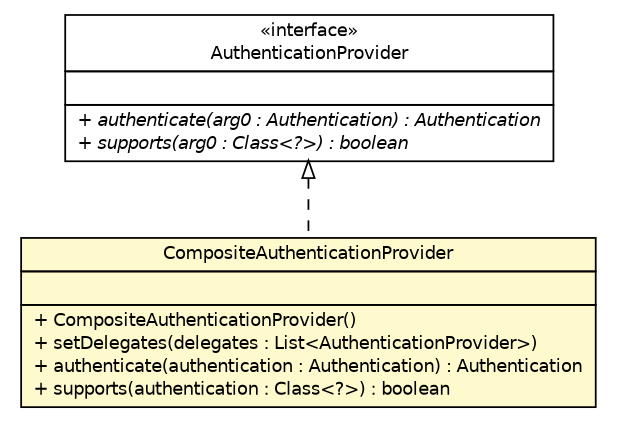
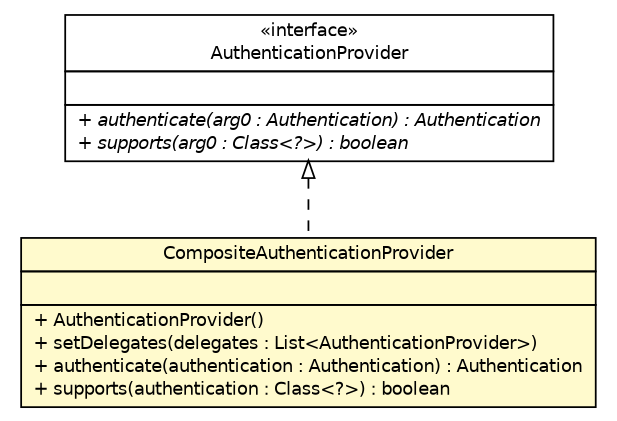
(196, 321) -> (149, 321)
